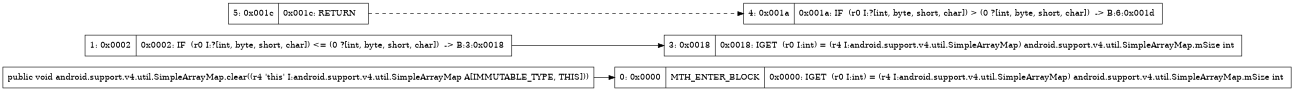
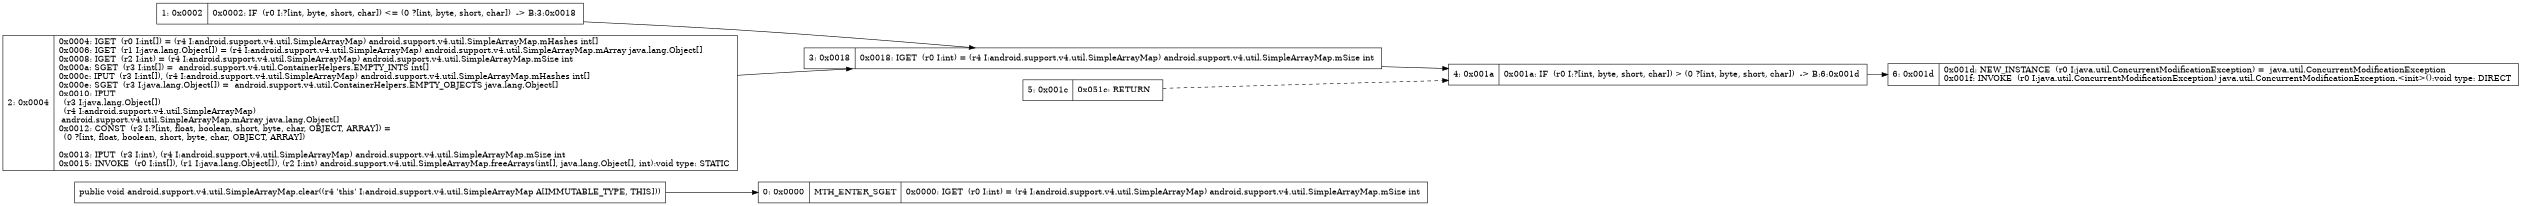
(323, 13) -> (1118, 90)
none -> (1412, 68)
none -> (2203, 75)
(715, 77) -> (855, 192)
none -> (370, 103)
